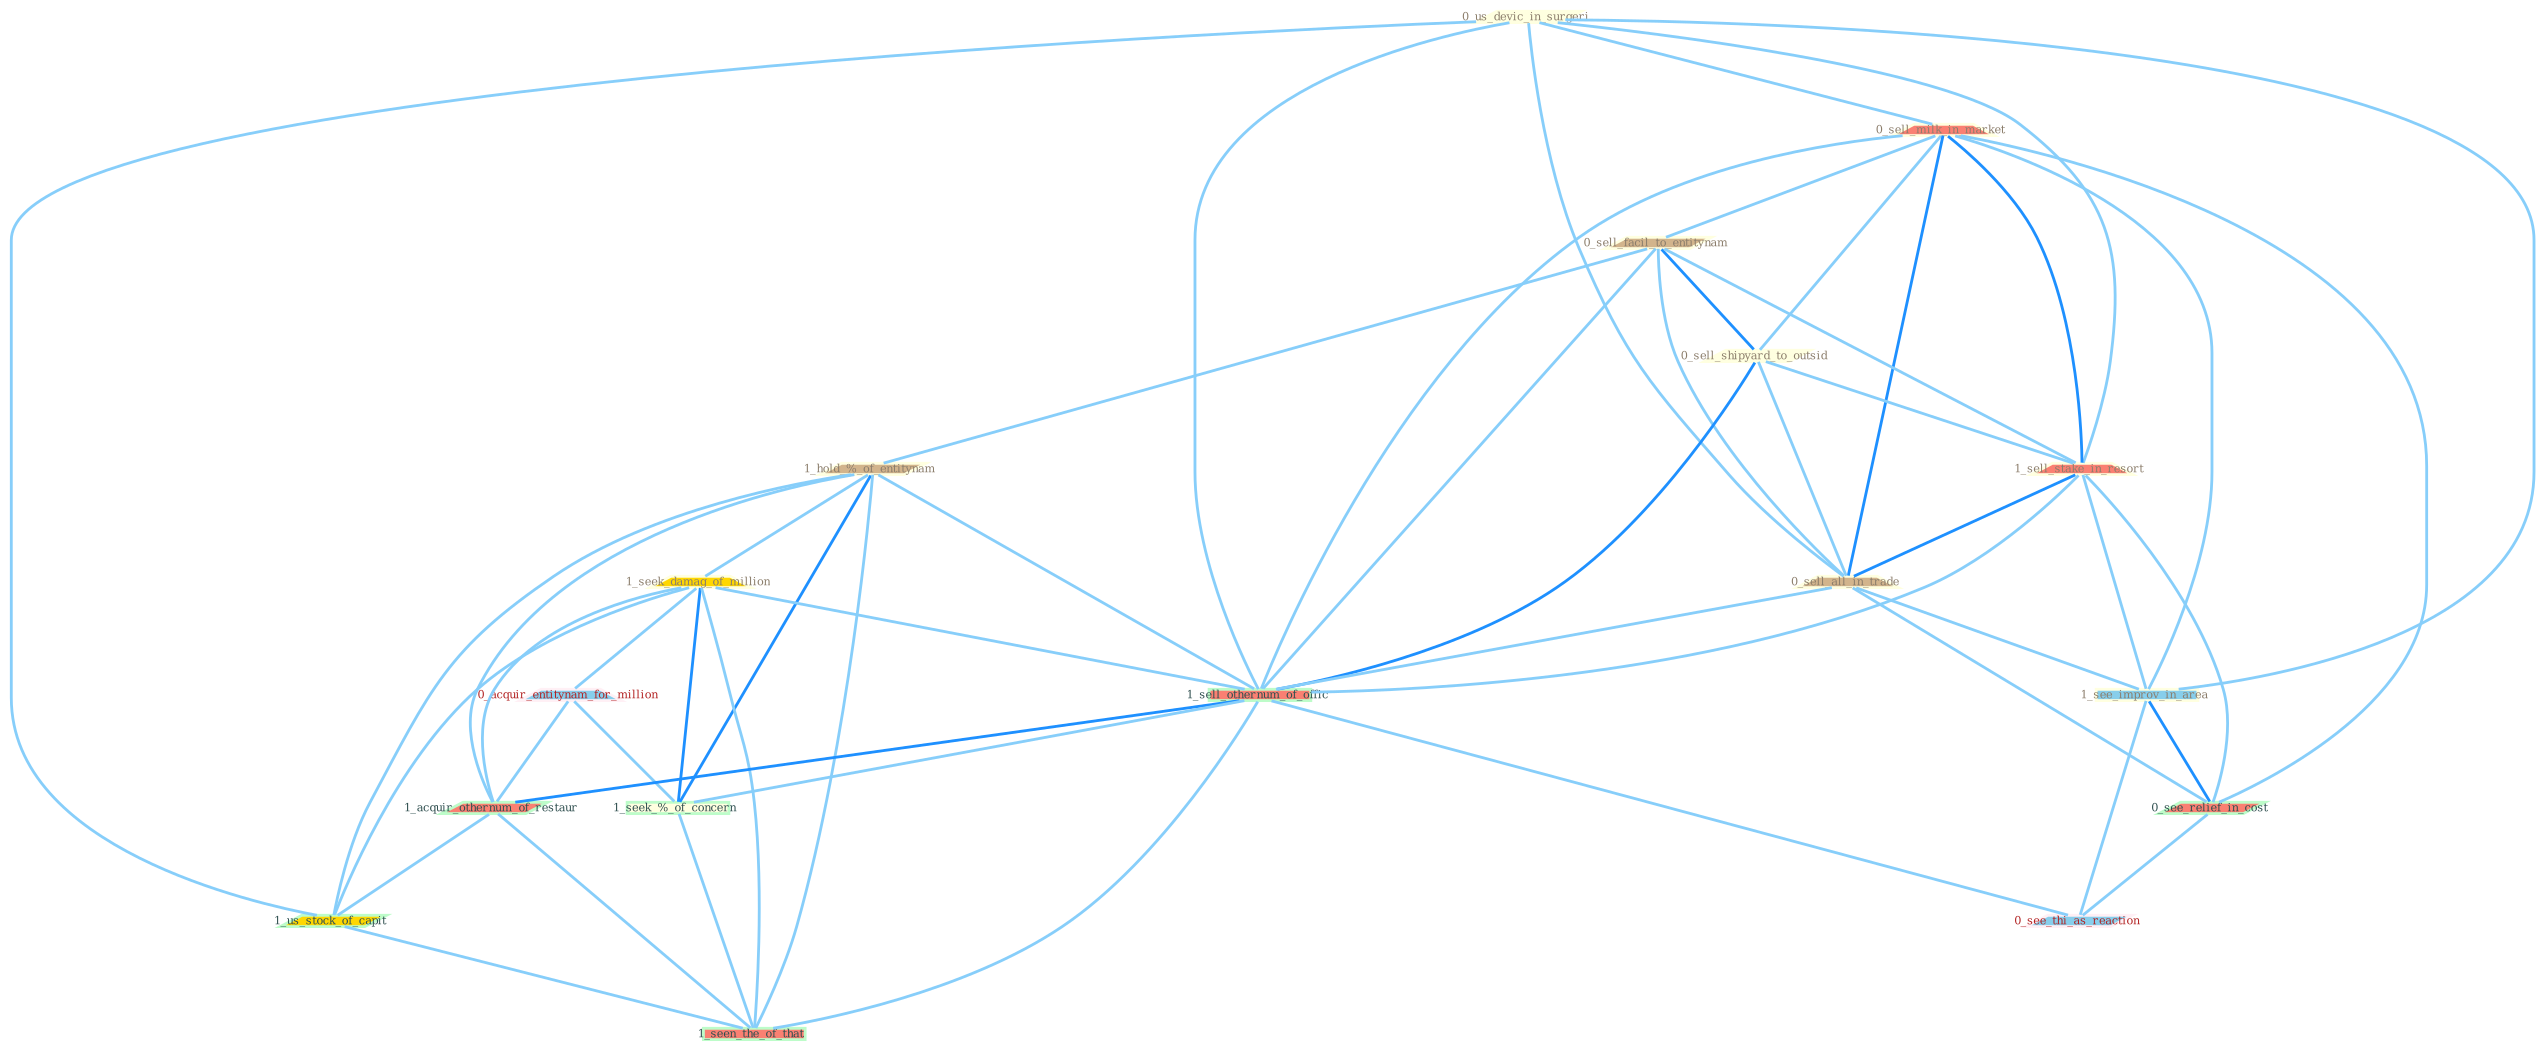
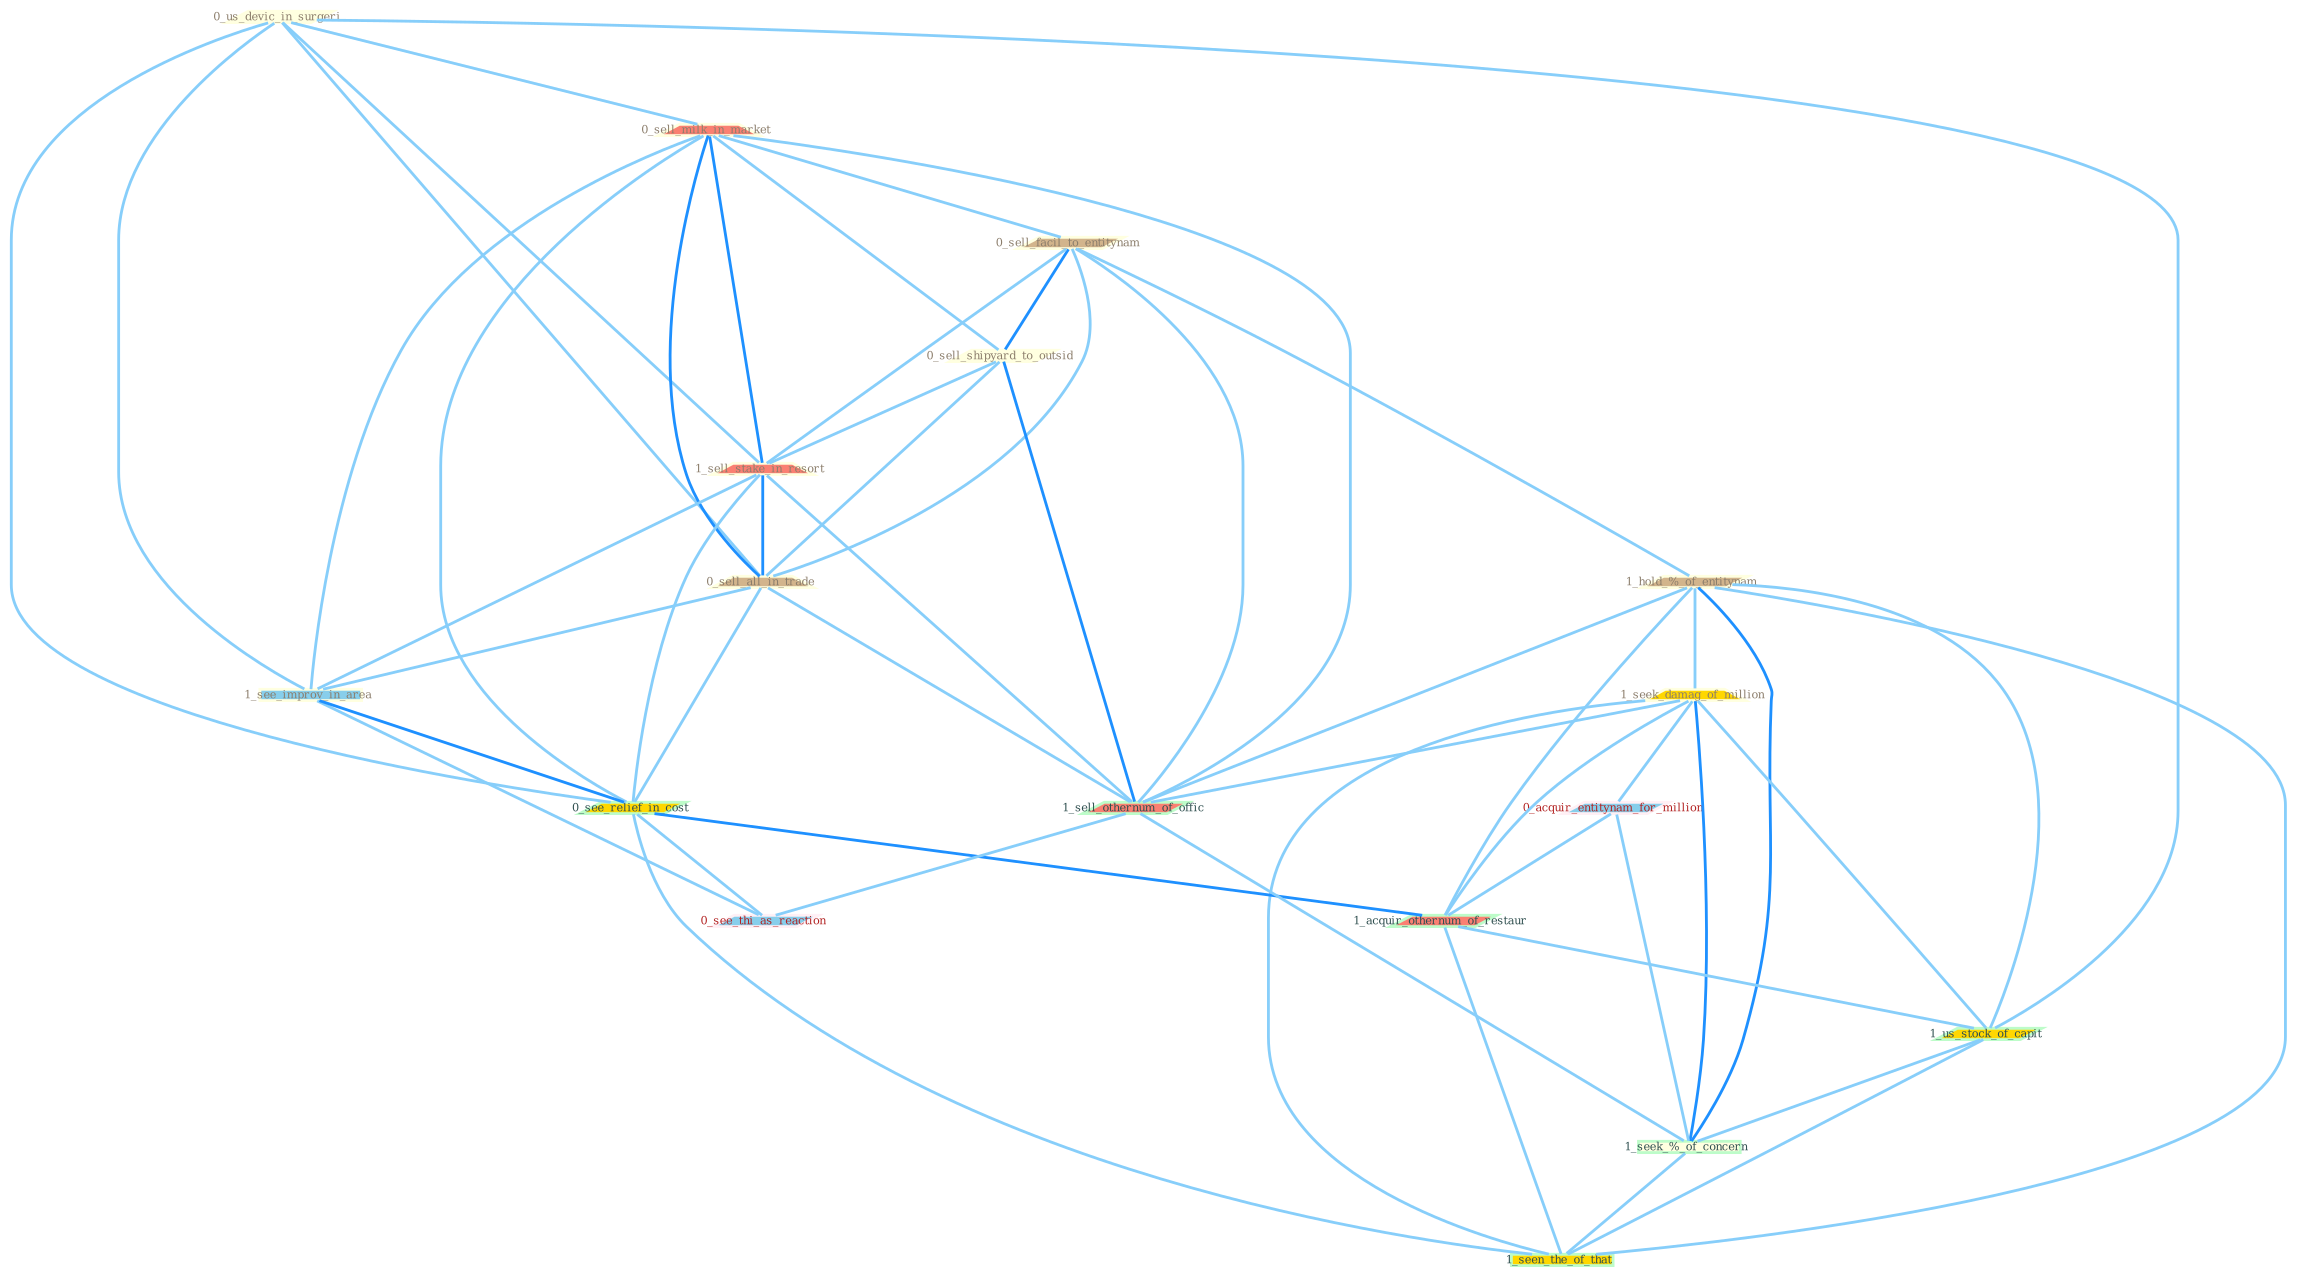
(1195, 264) -> (11, 564)
(571, 695) -> (1616, 808)
(1260, 695) -> (1136, 808)
(859, 754) -> (1038, 864)
(2212, 808) -> (633, 808)
(1059, 929) -> (1025, 1131)
(754, 1034) -> (1562, 1260)
none -> (1839, 1091)
